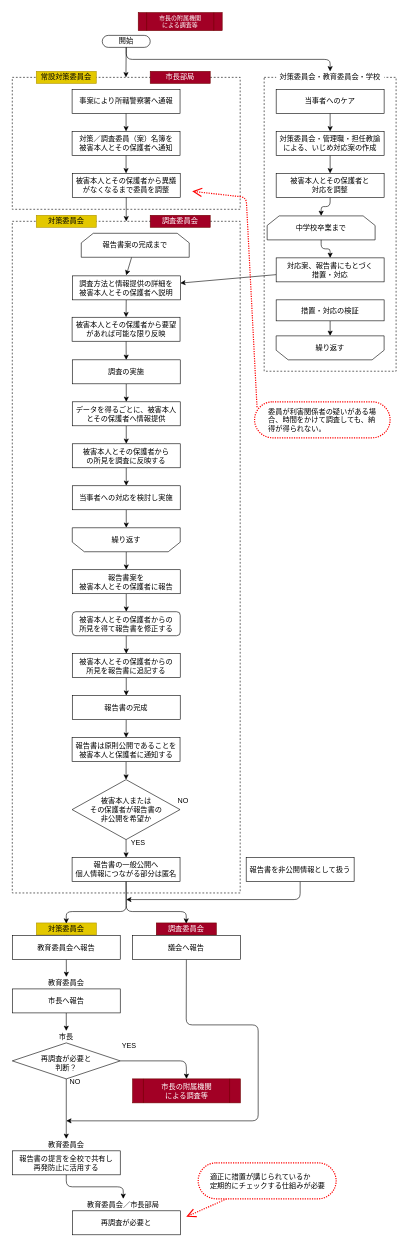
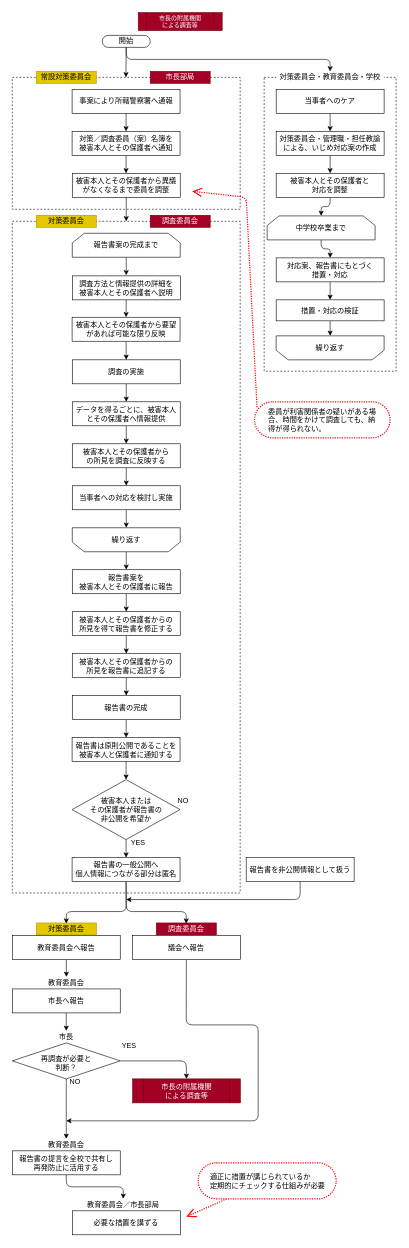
(135, 245) -> (126, 245)
(229, 279) -> (330, 294)
(126, 624) -> (126, 624)
(126, 1223) -> (126, 1223)
